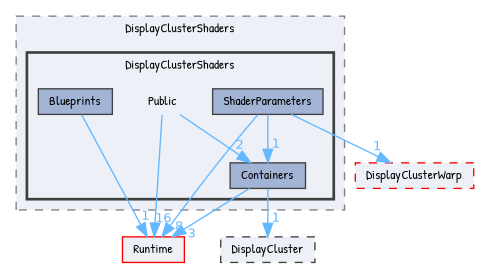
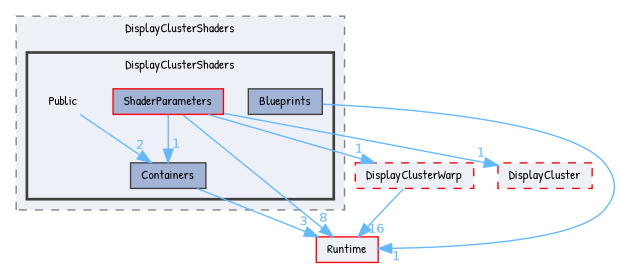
(268, 102) -> (168, 102)
(159, 169) -> (386, 208)
(268, 206) -> (354, 138)
(268, 250) -> (545, 176)
